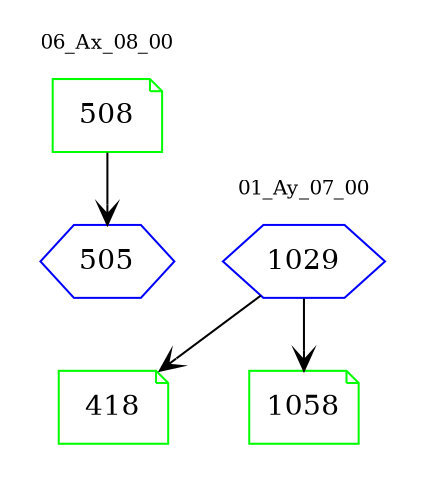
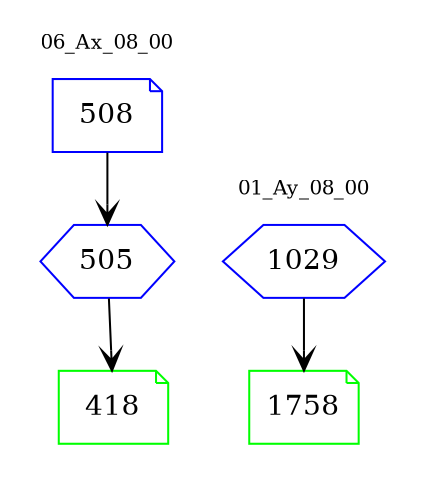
(107, 116) -> (107, 116)
(304, 189) -> (304, 189)
(221, 325) -> (110, 324)
(304, 407) -> (304, 407)
